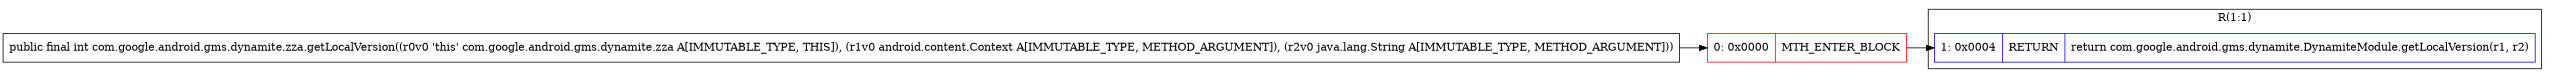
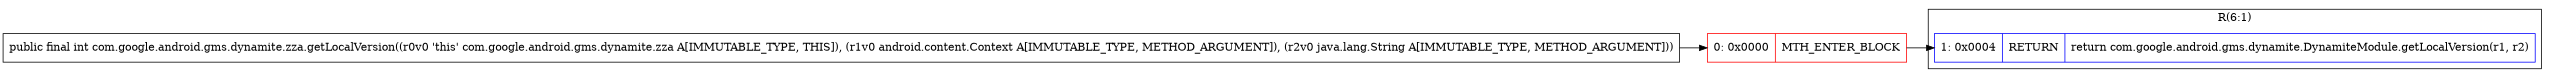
(2235, 18) -> (2235, 18)
